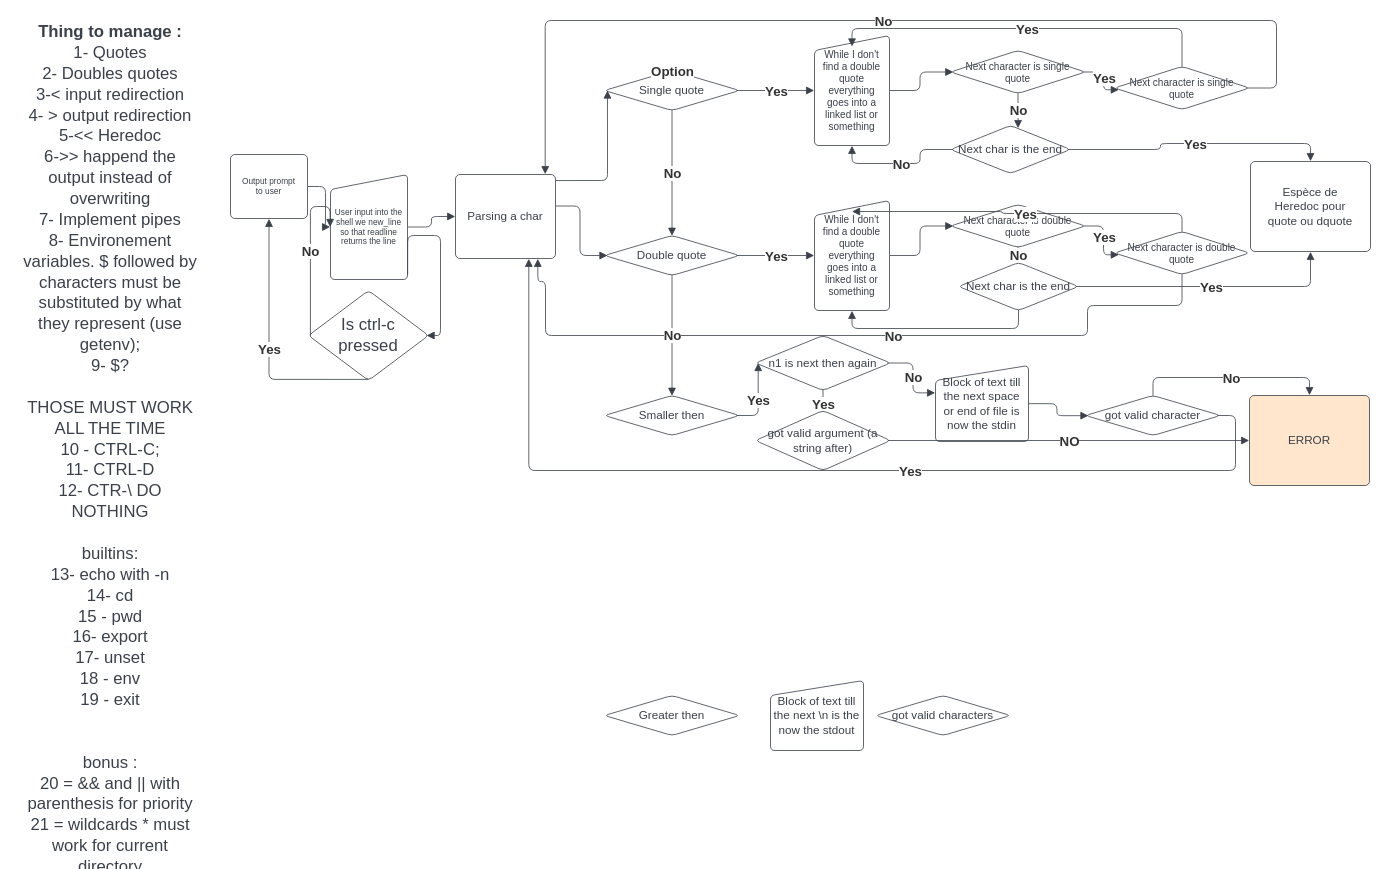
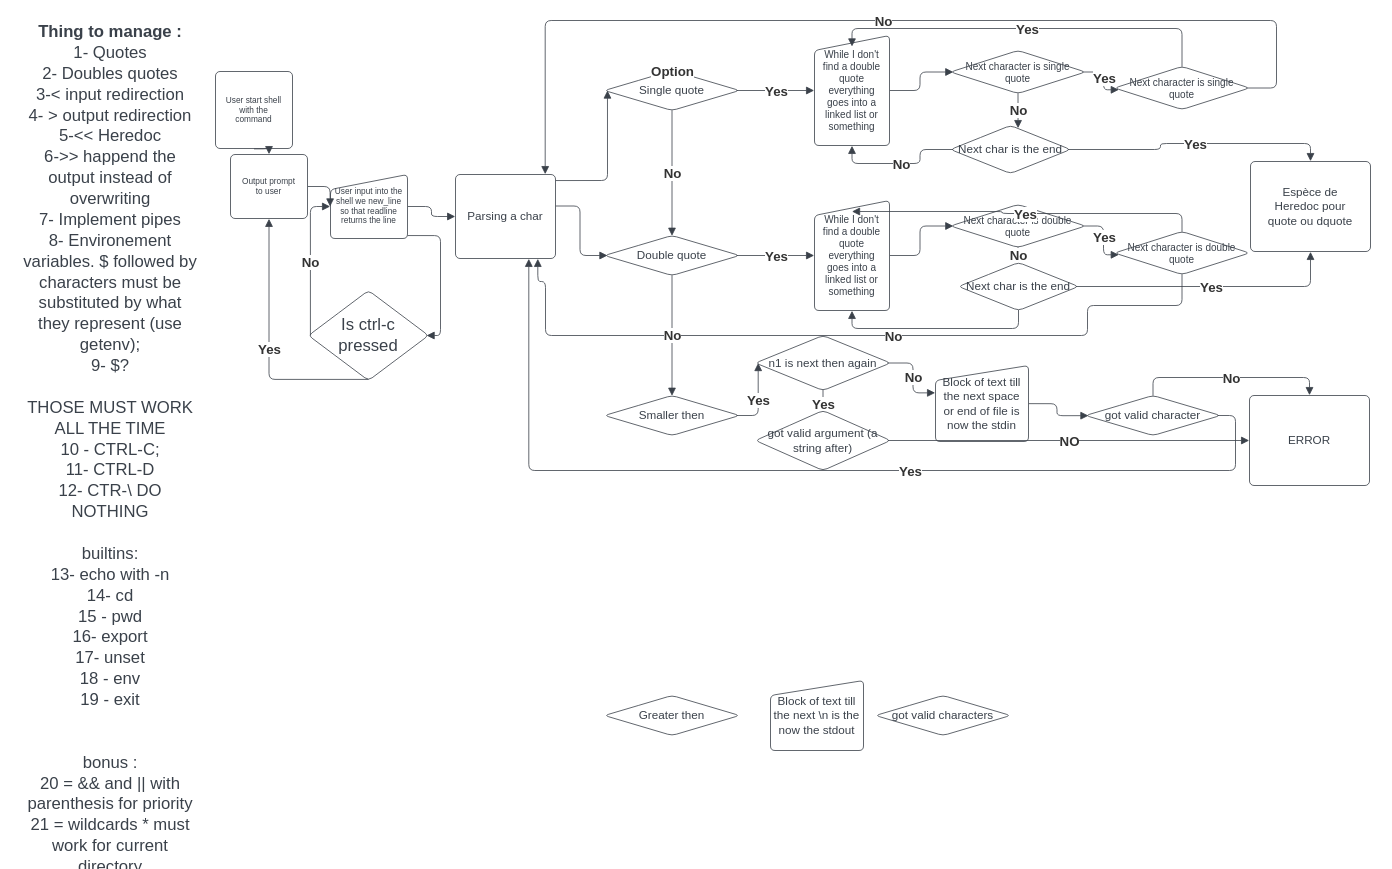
none -> (254, 110)
none -> (264, 149)
(369, 227) -> (369, 207)
(1310, 441) -> (1310, 441)
